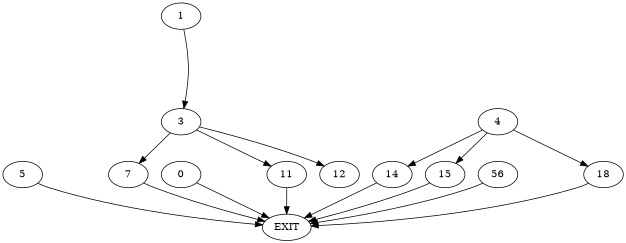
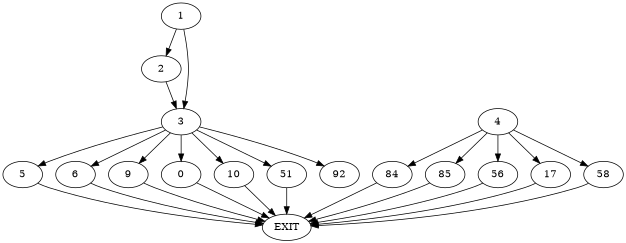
none -> (161, 69)
none -> (103, 143)
none -> (181, 145)
none -> (498, 145)
none -> (76, 175)
(128, 175) -> (128, 175)
none -> (234, 175)
(287, 175) -> (287, 175)
(340, 175) -> (340, 175)
(392, 175) -> (392, 175)
(445, 175) -> (445, 175)
none -> (551, 175)
(604, 175) -> (604, 175)
